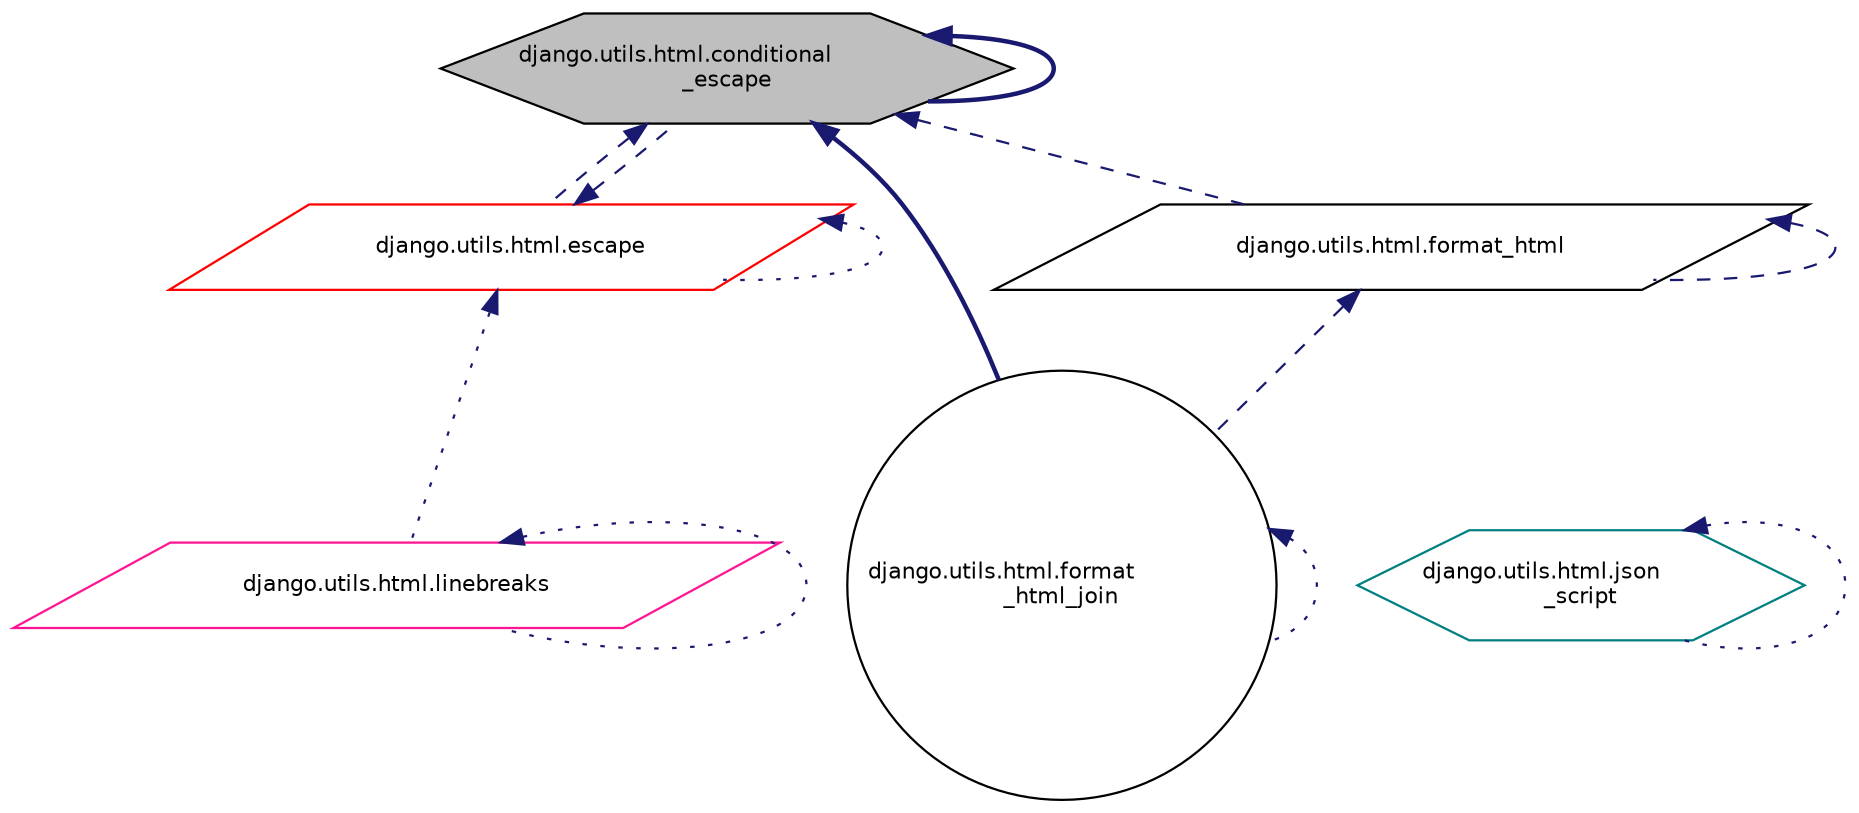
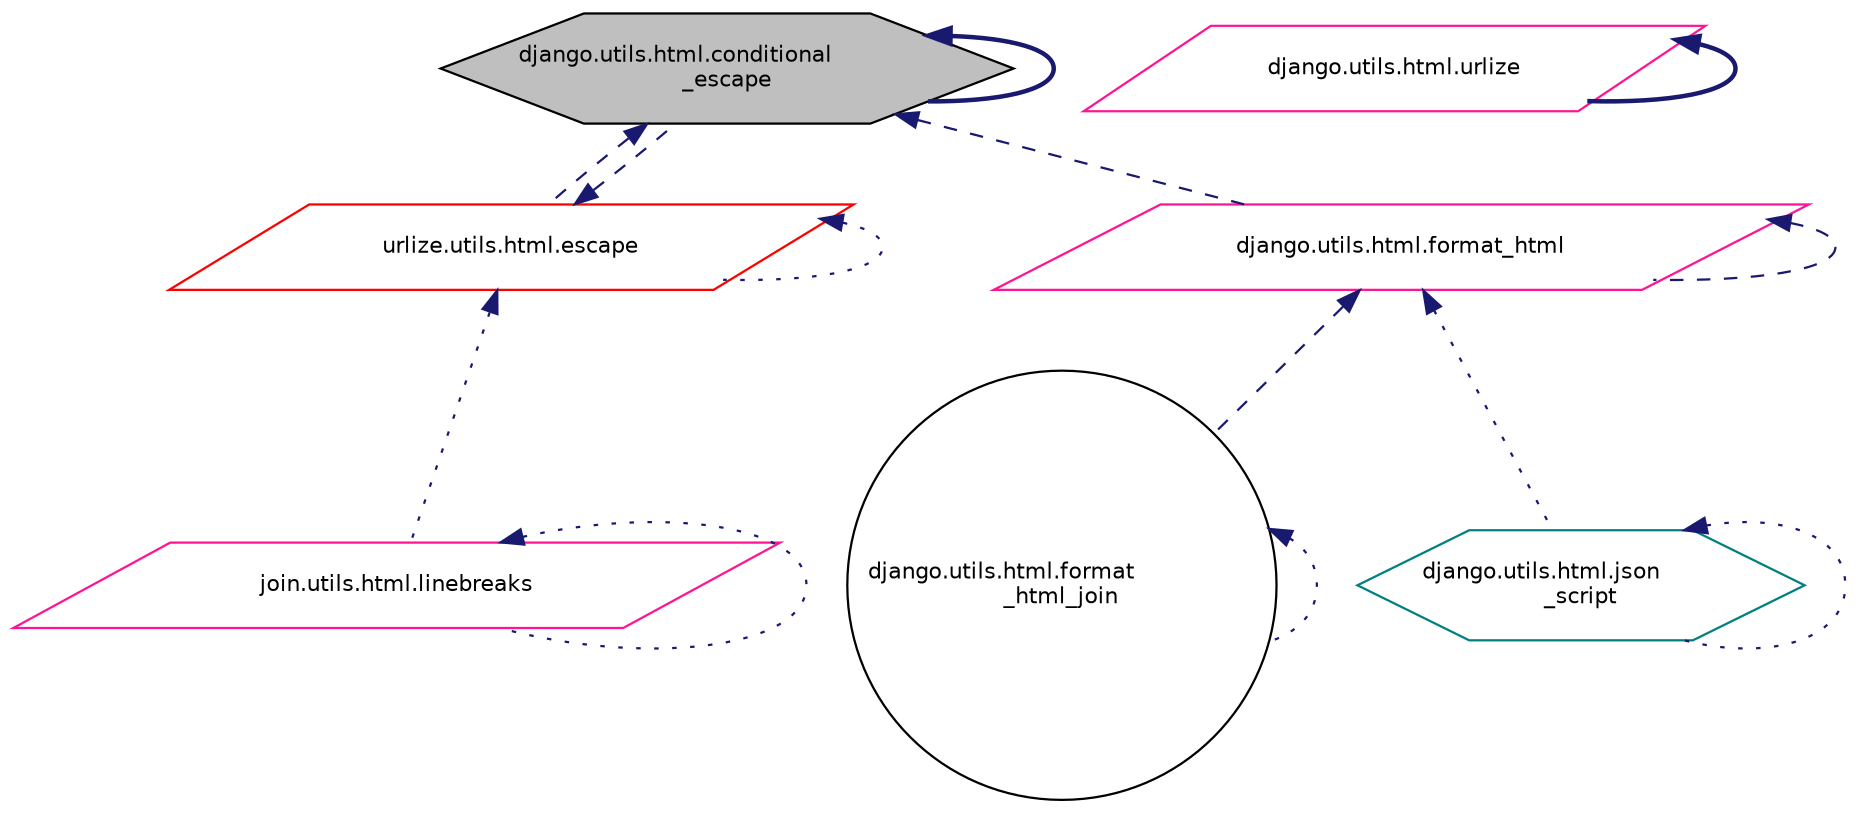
none -> (1395, 69)
(511, 247) -> (511, 247)
(932, 247) -> none
(1401, 247) -> (1401, 247)
none -> (1493, 420)
(397, 585) -> (397, 585)
